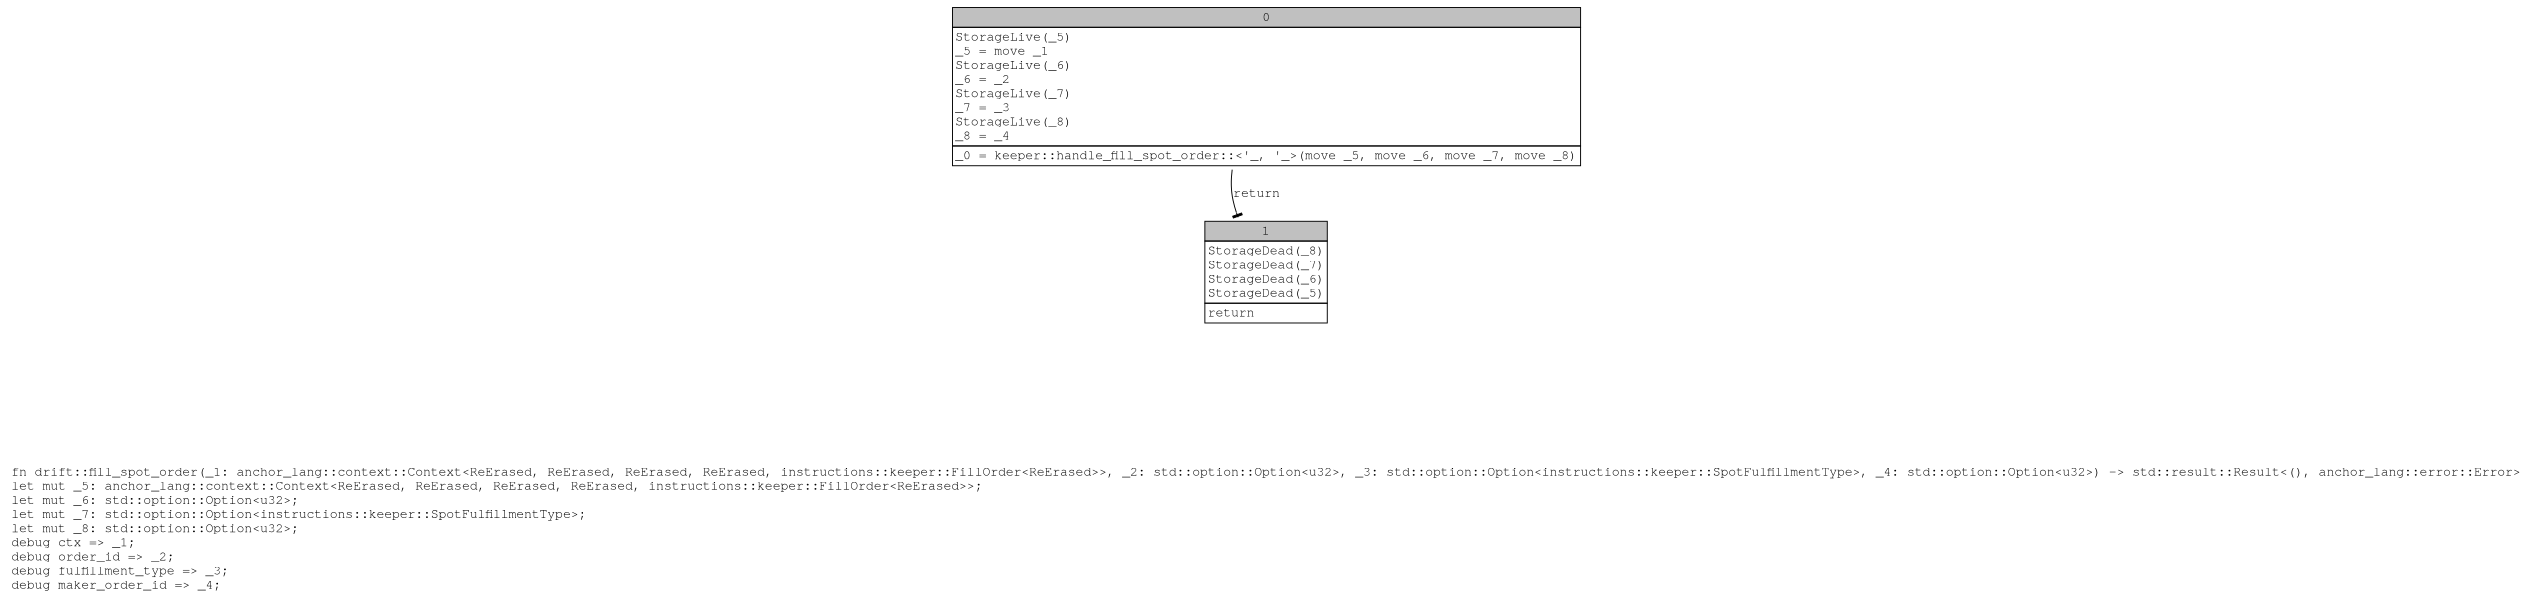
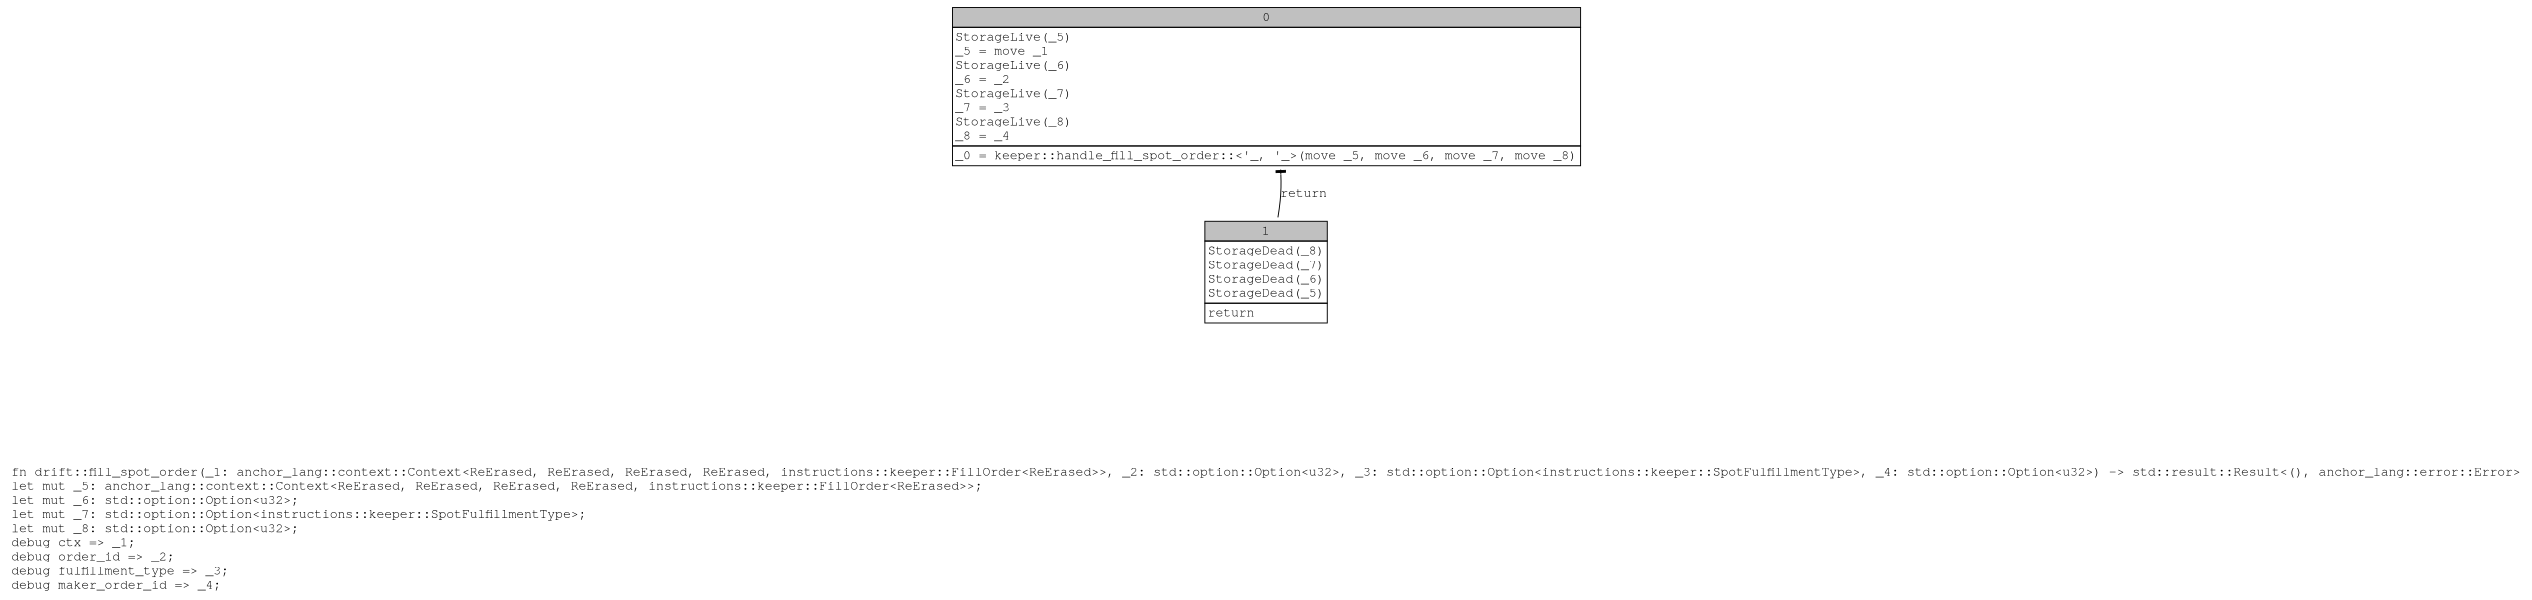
(1232, 191) -> (1281, 196)
